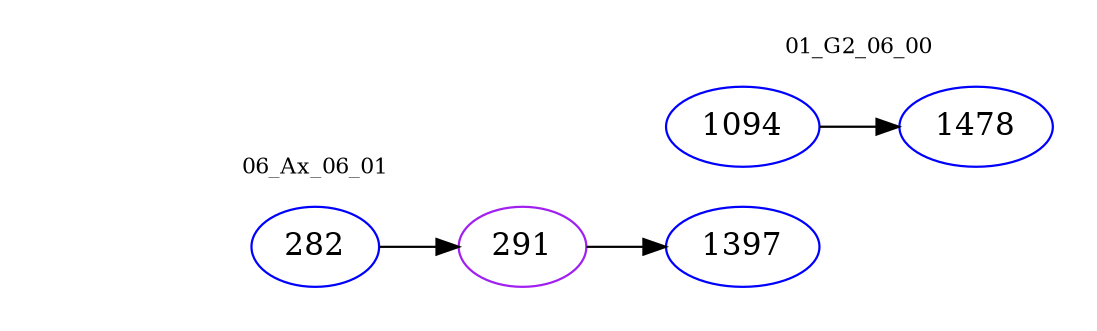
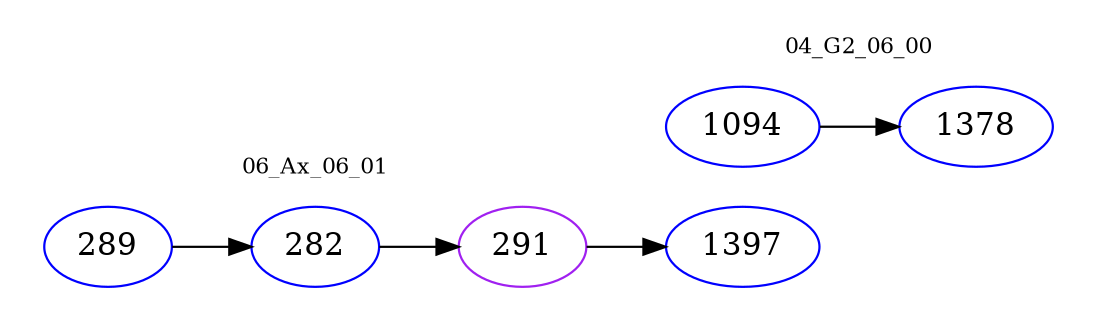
(859, 48) -> (859, 48)
(976, 127) -> (976, 127)
none -> (108, 247)
